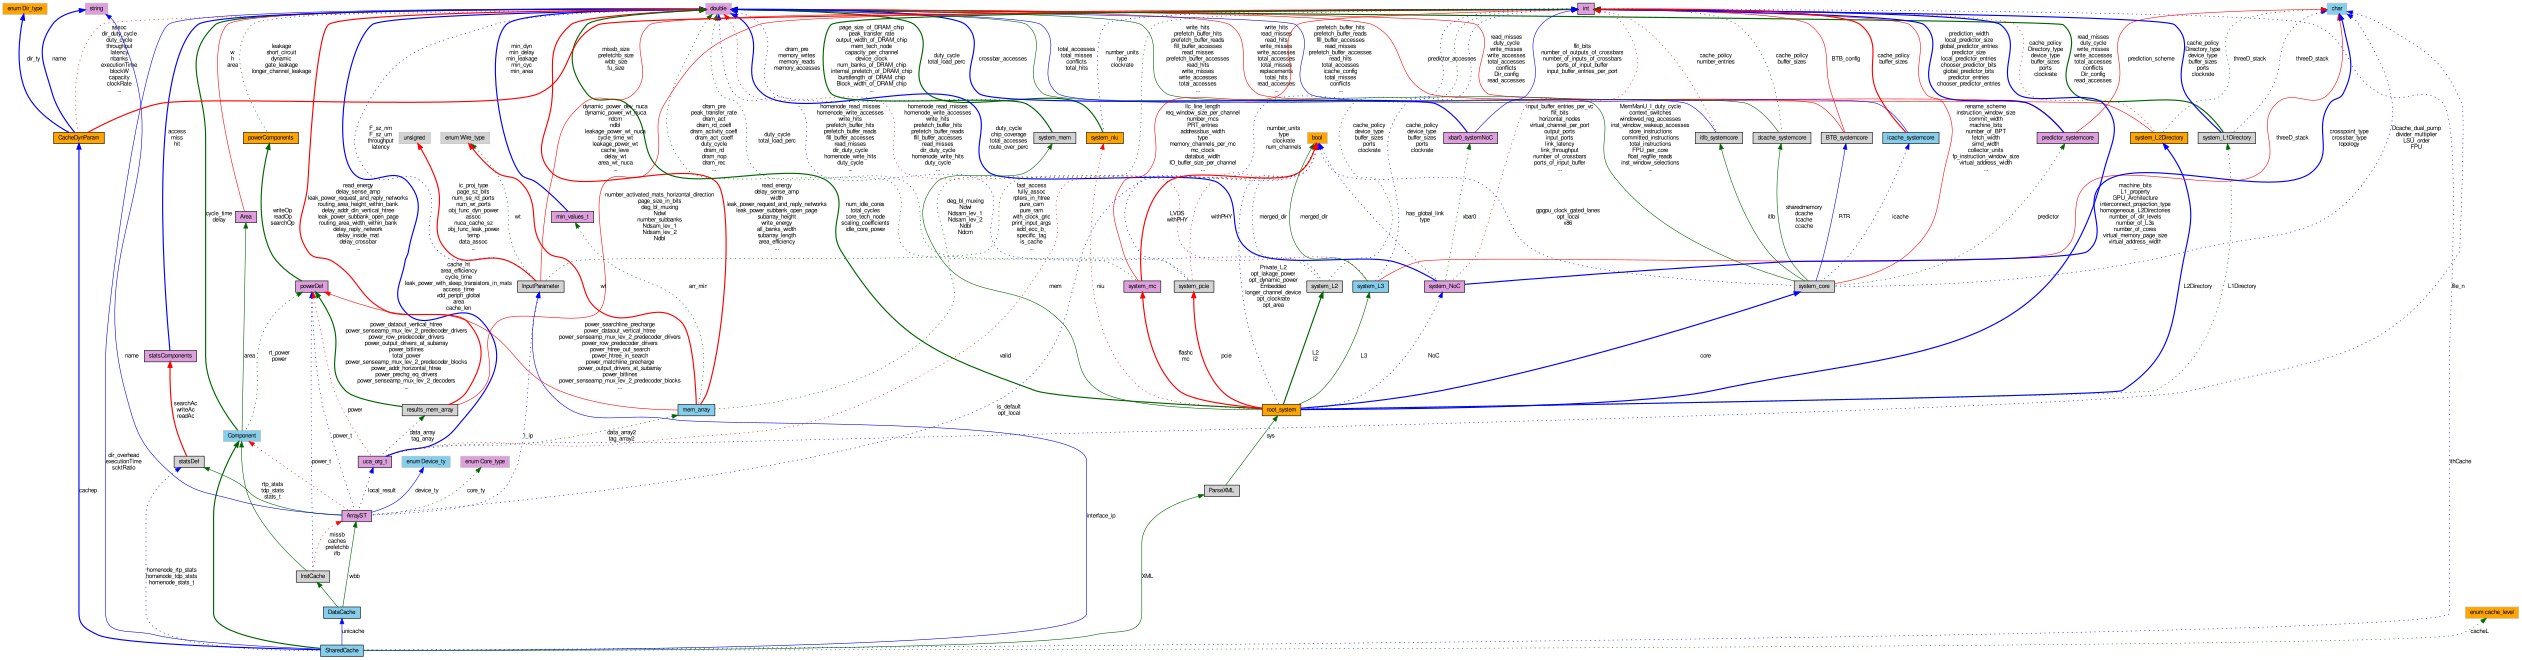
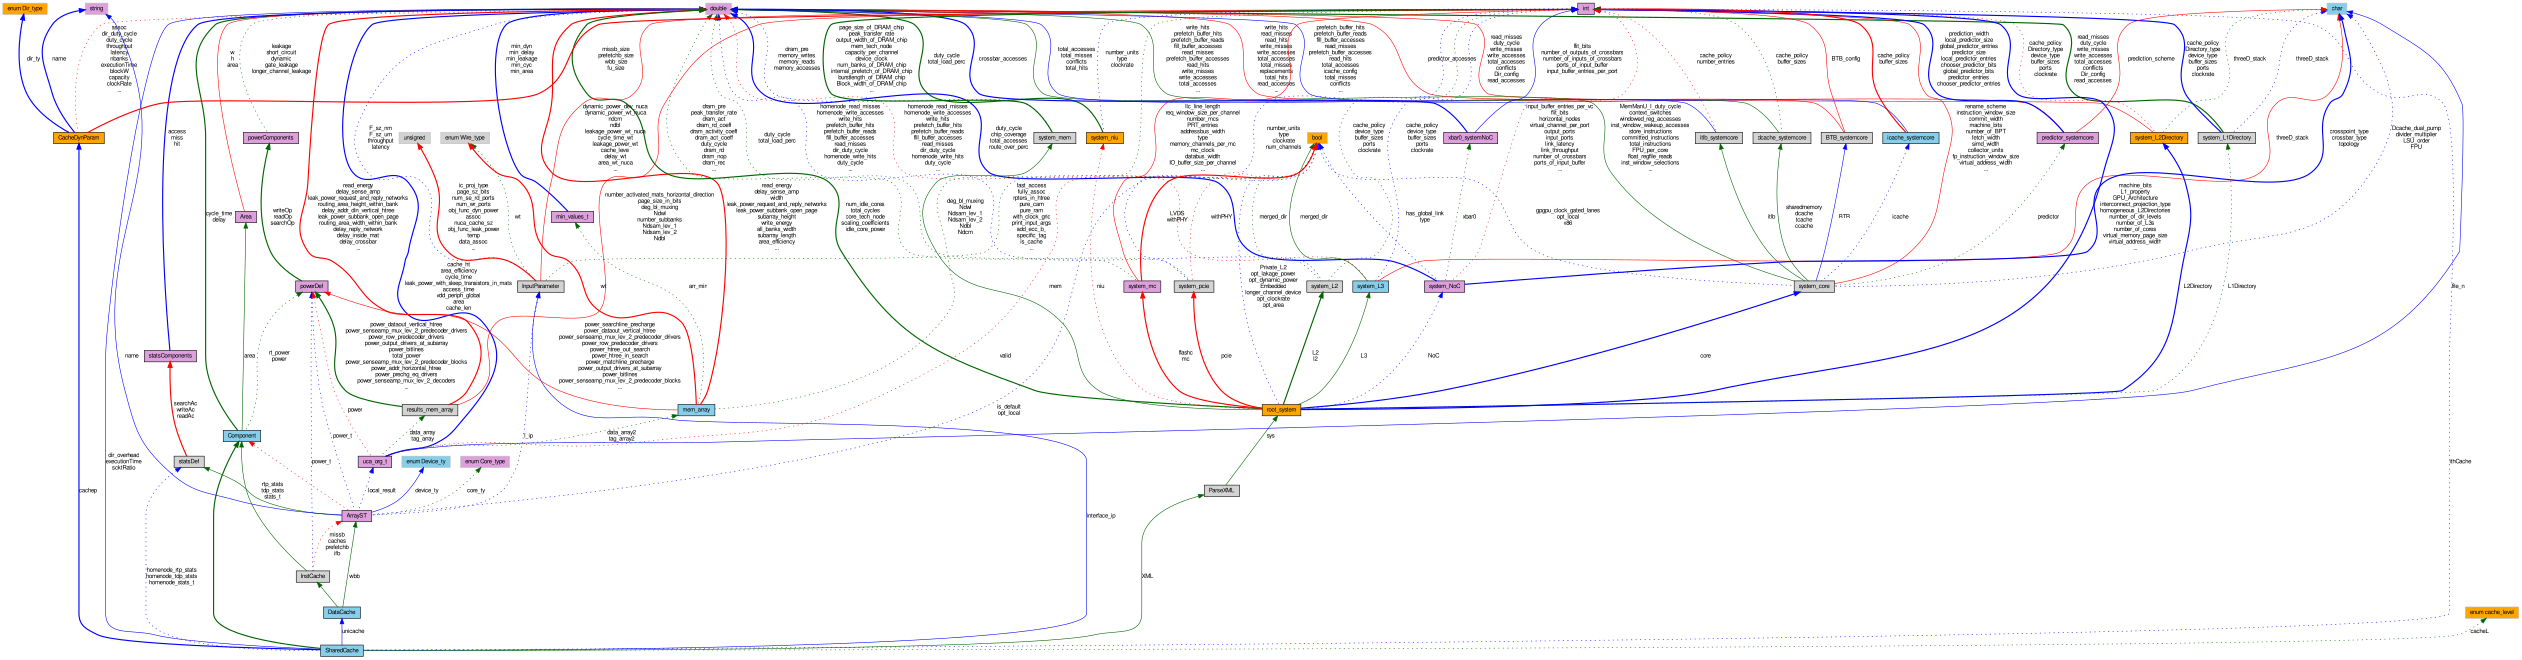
(271, 138) -> (271, 138)
(1592, 419) -> (1592, 419)
(242, 436) -> (242, 436)
